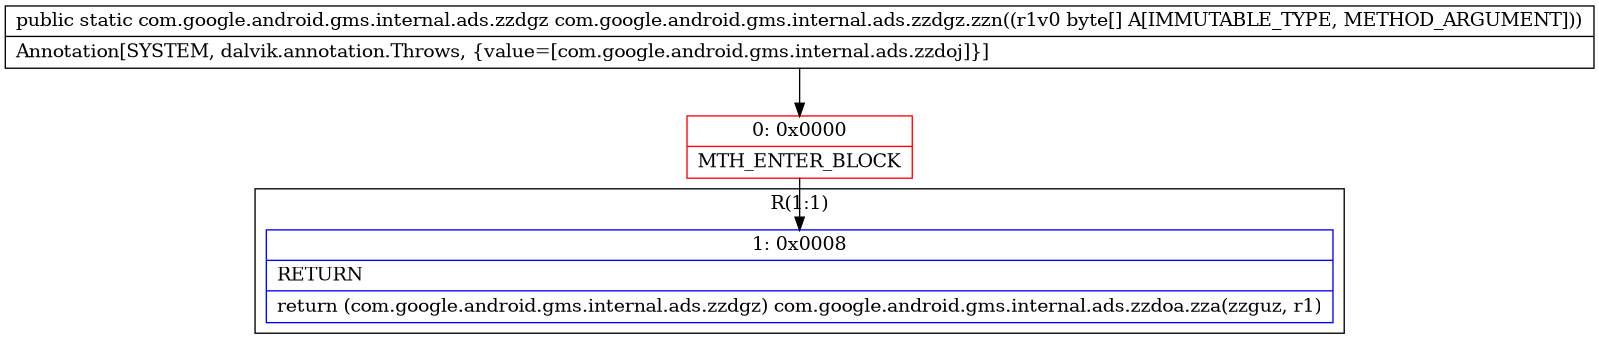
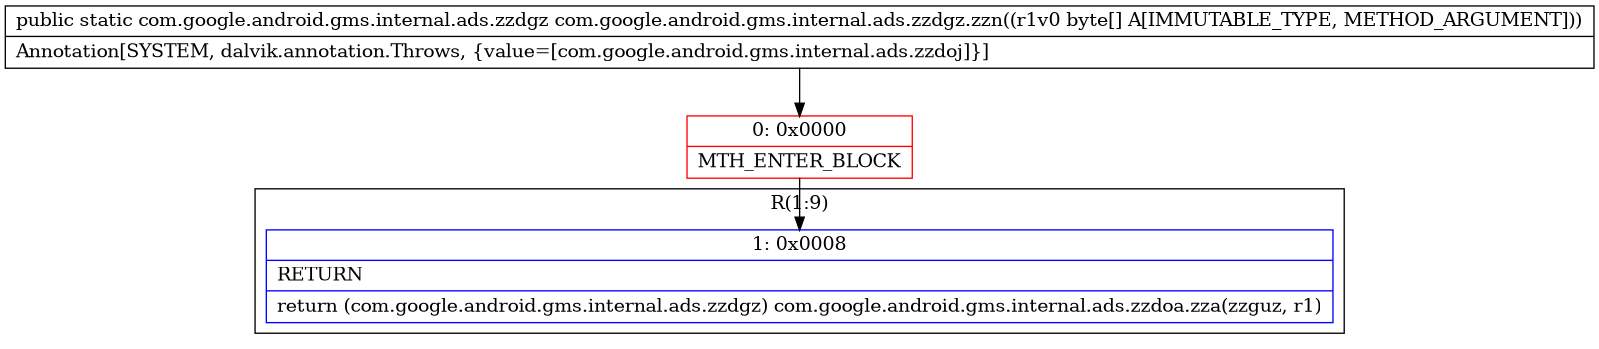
(800, 204) -> (800, 204)
